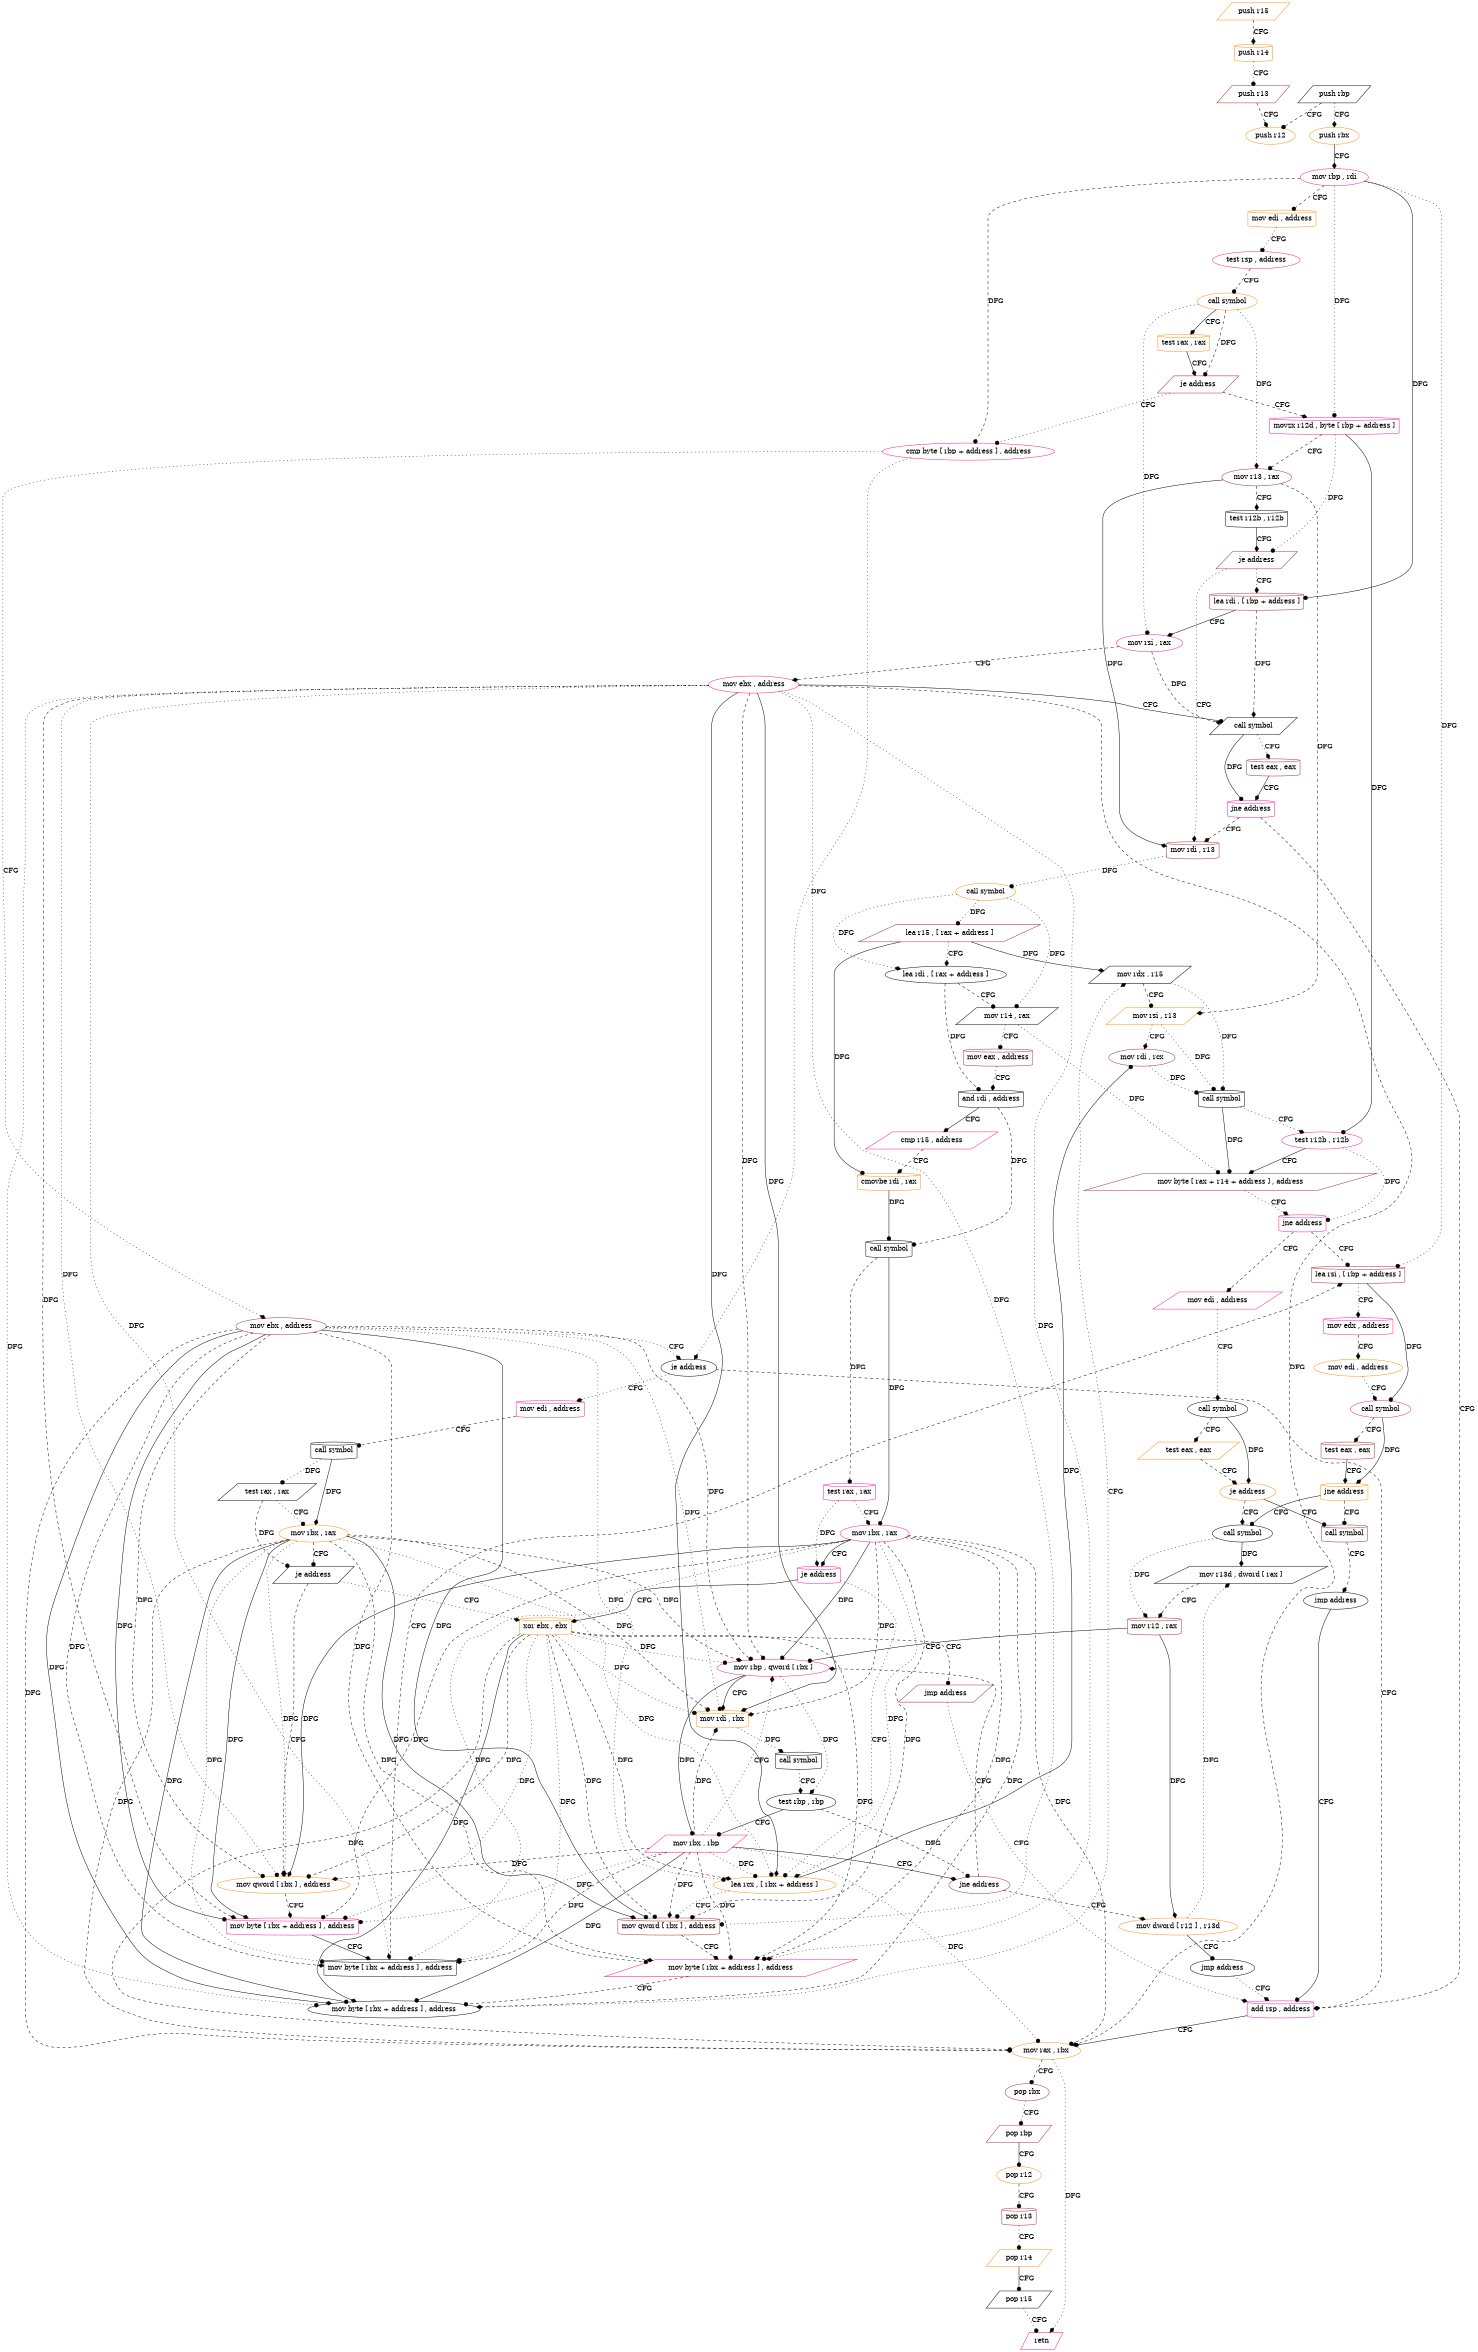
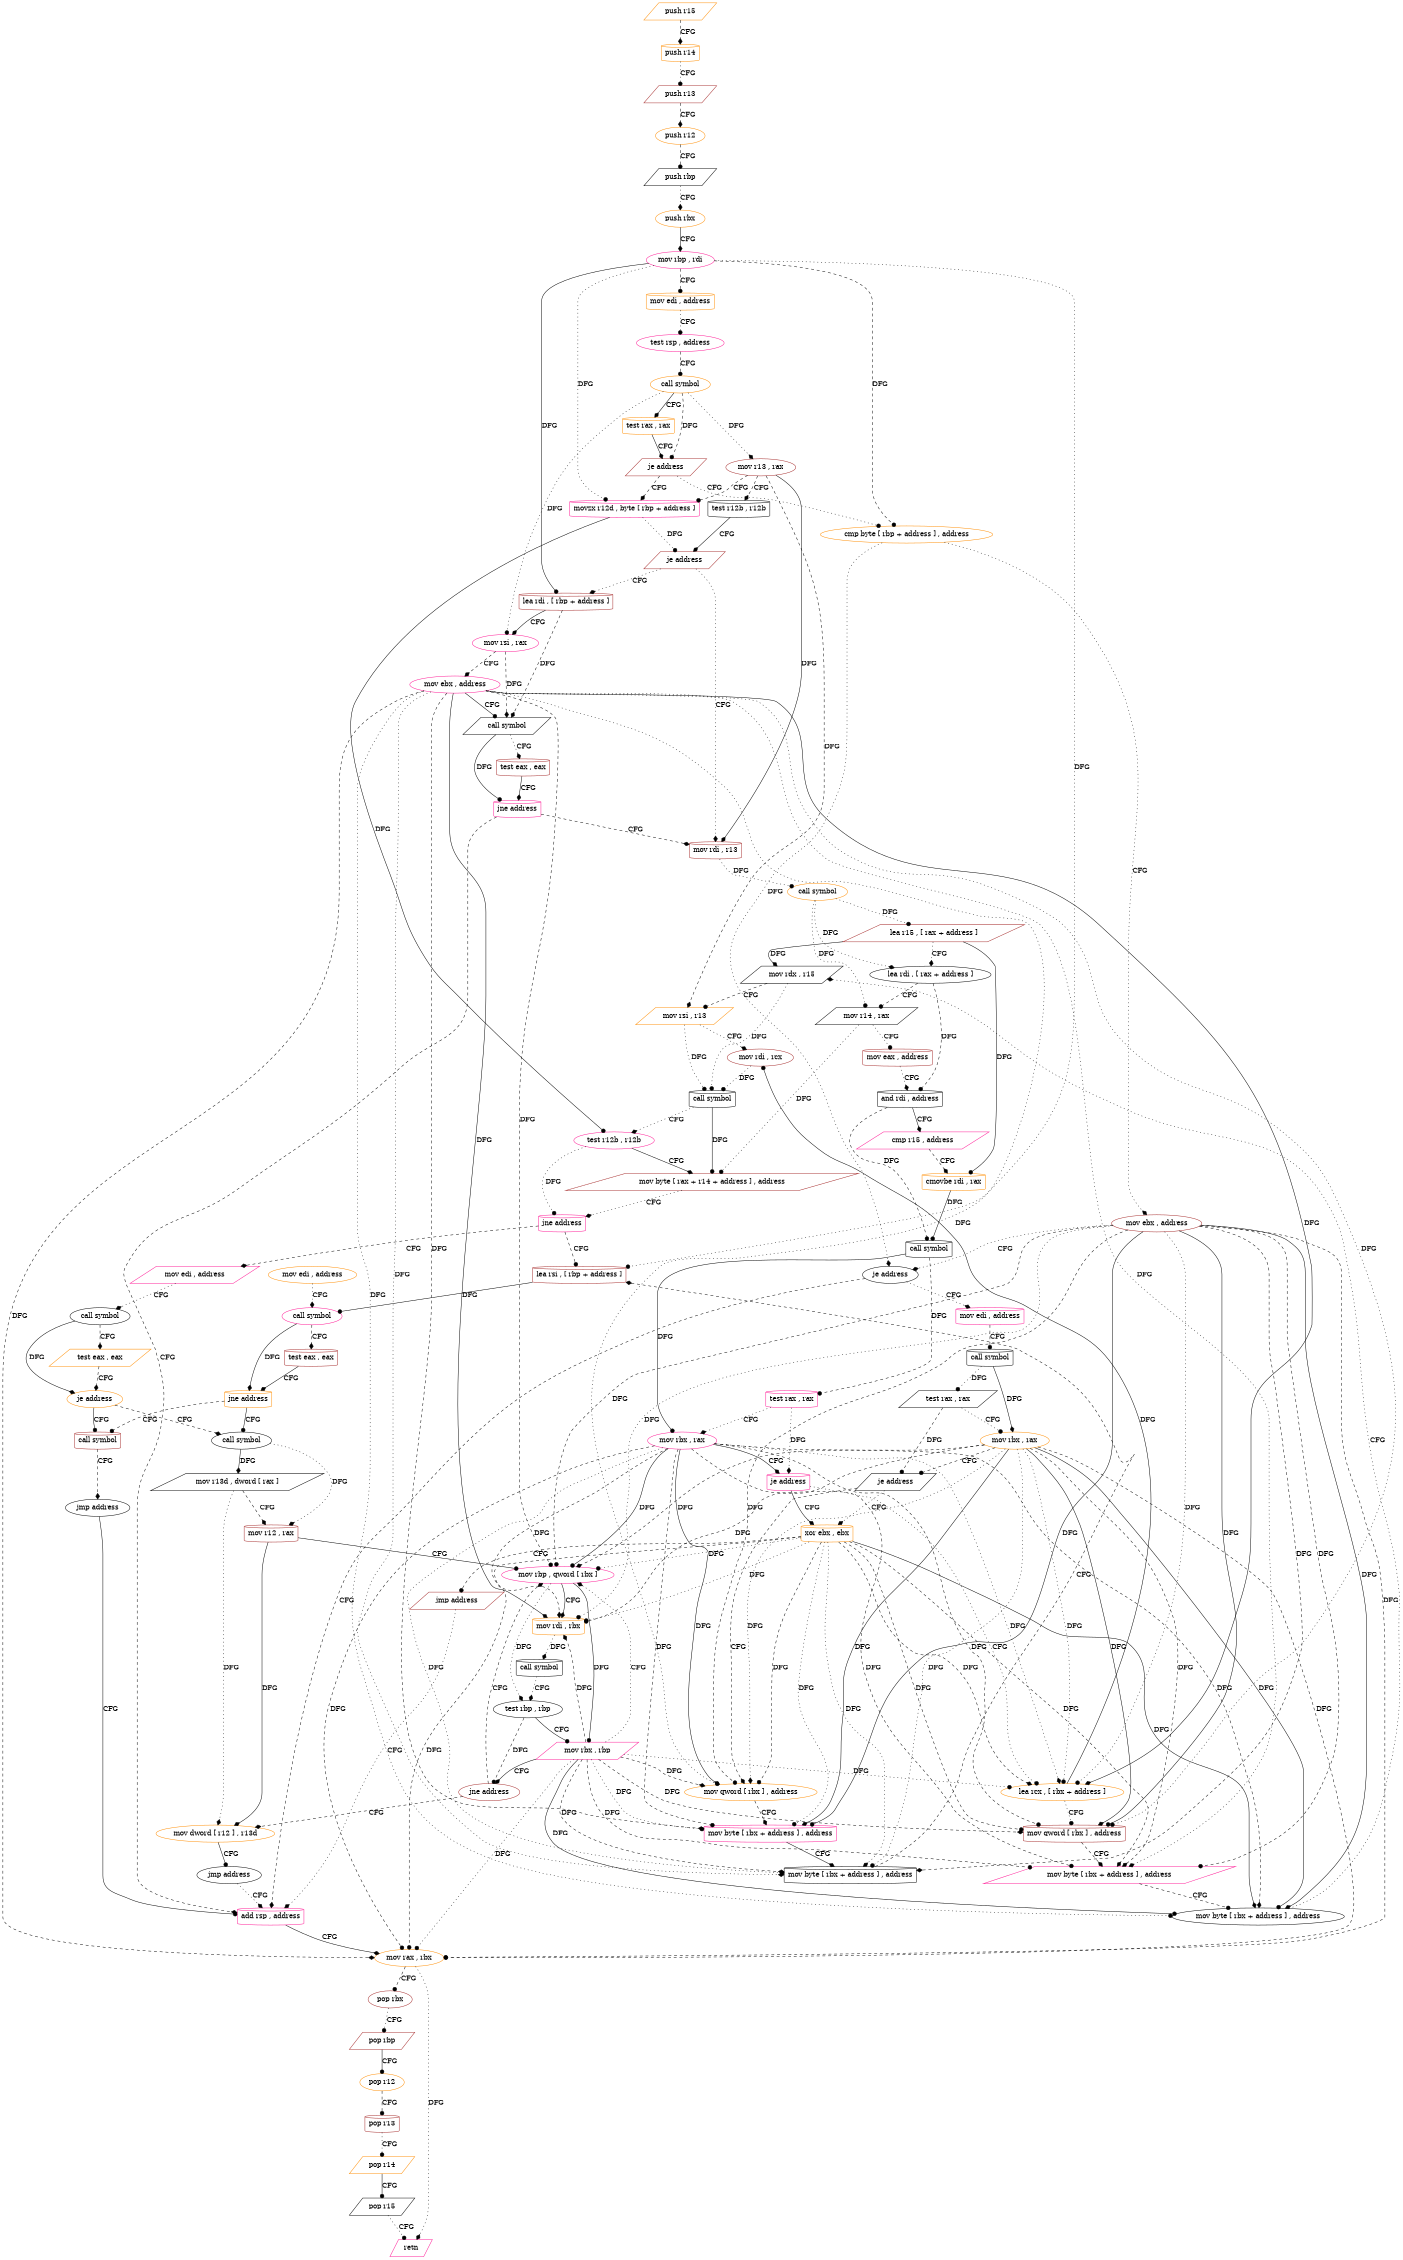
(1303, 114) -> (680, 155)
(1297, 451) -> (726, 491)
(968, 452) -> (907, 535)
(1358, 1326) -> none
(1203, 1752) -> (223, 1654)
